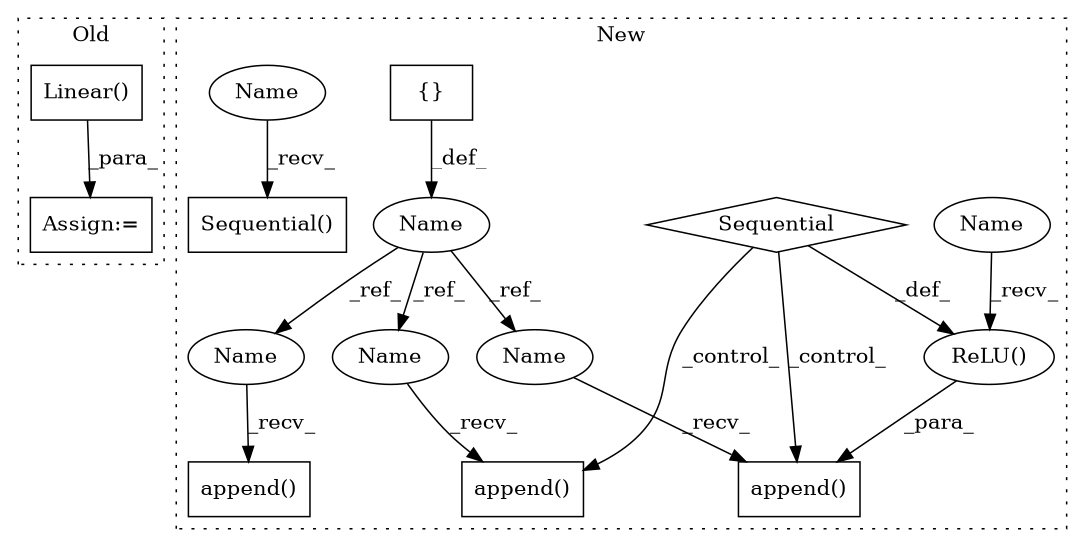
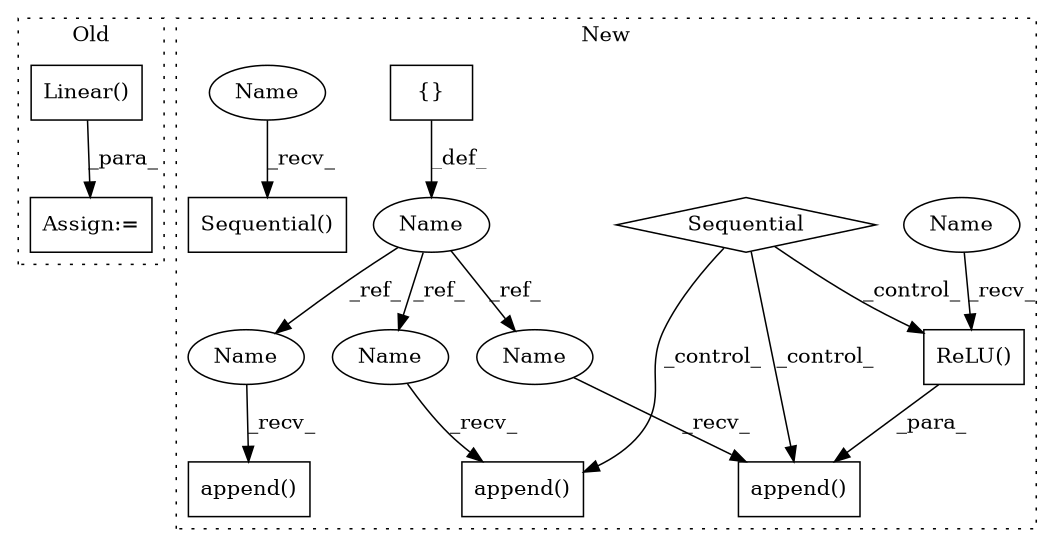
(923, 291) -> (912, 291)
(989, 357) -> (974, 357)
